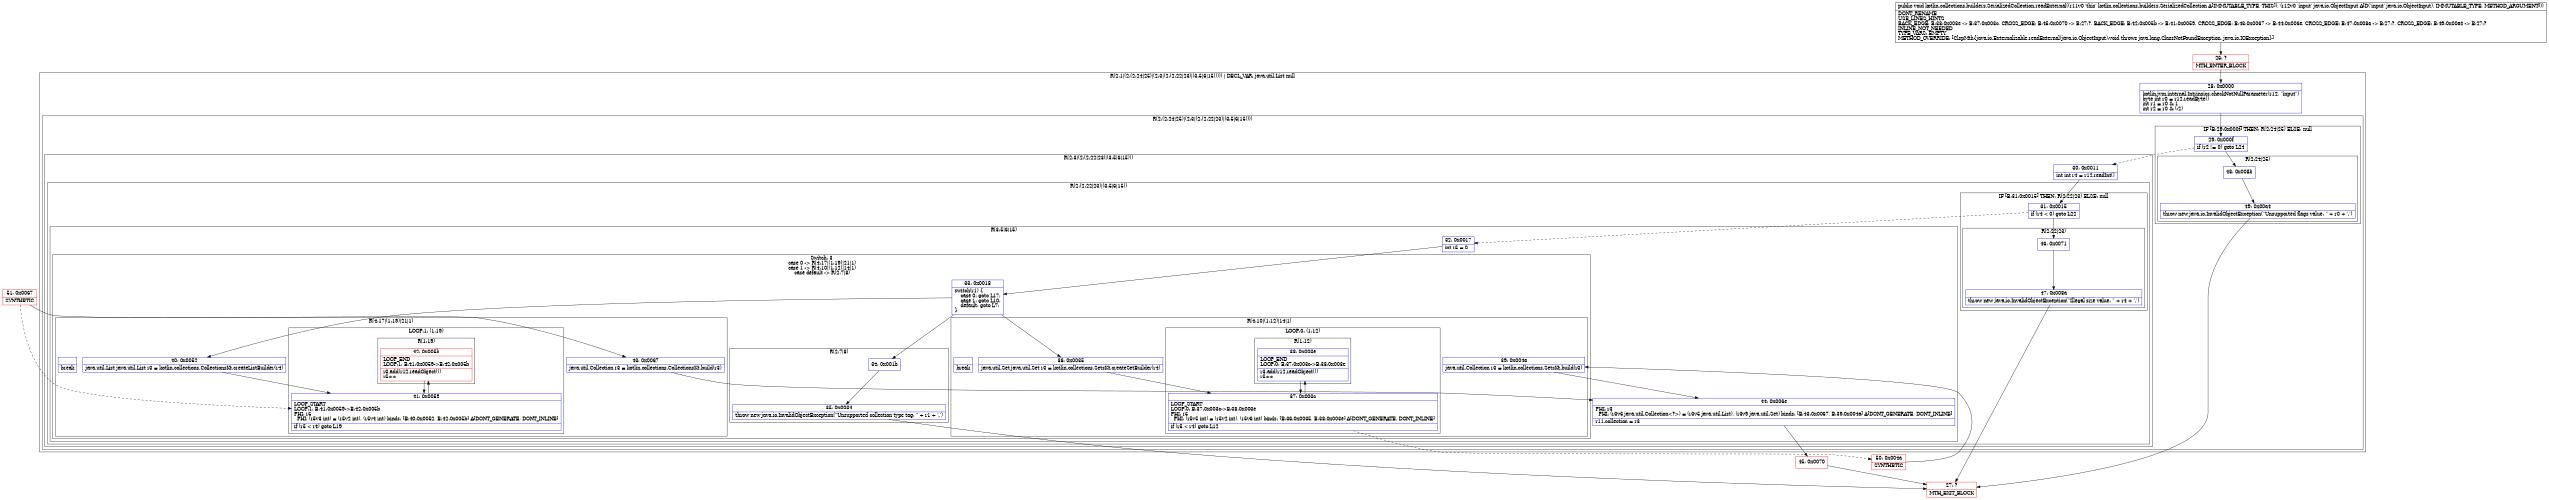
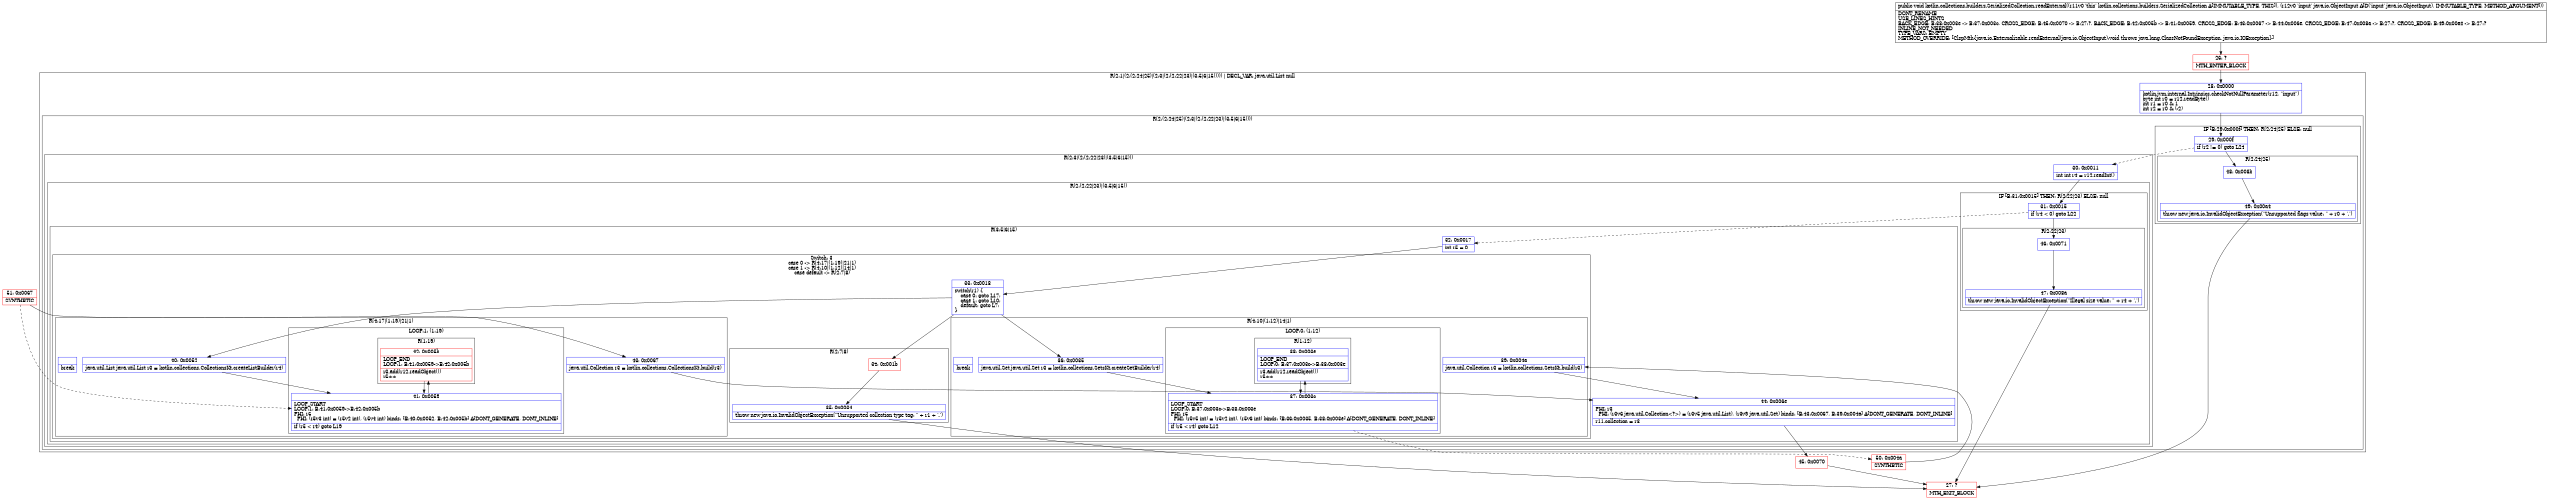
(884, 365) -> (884, 365)
